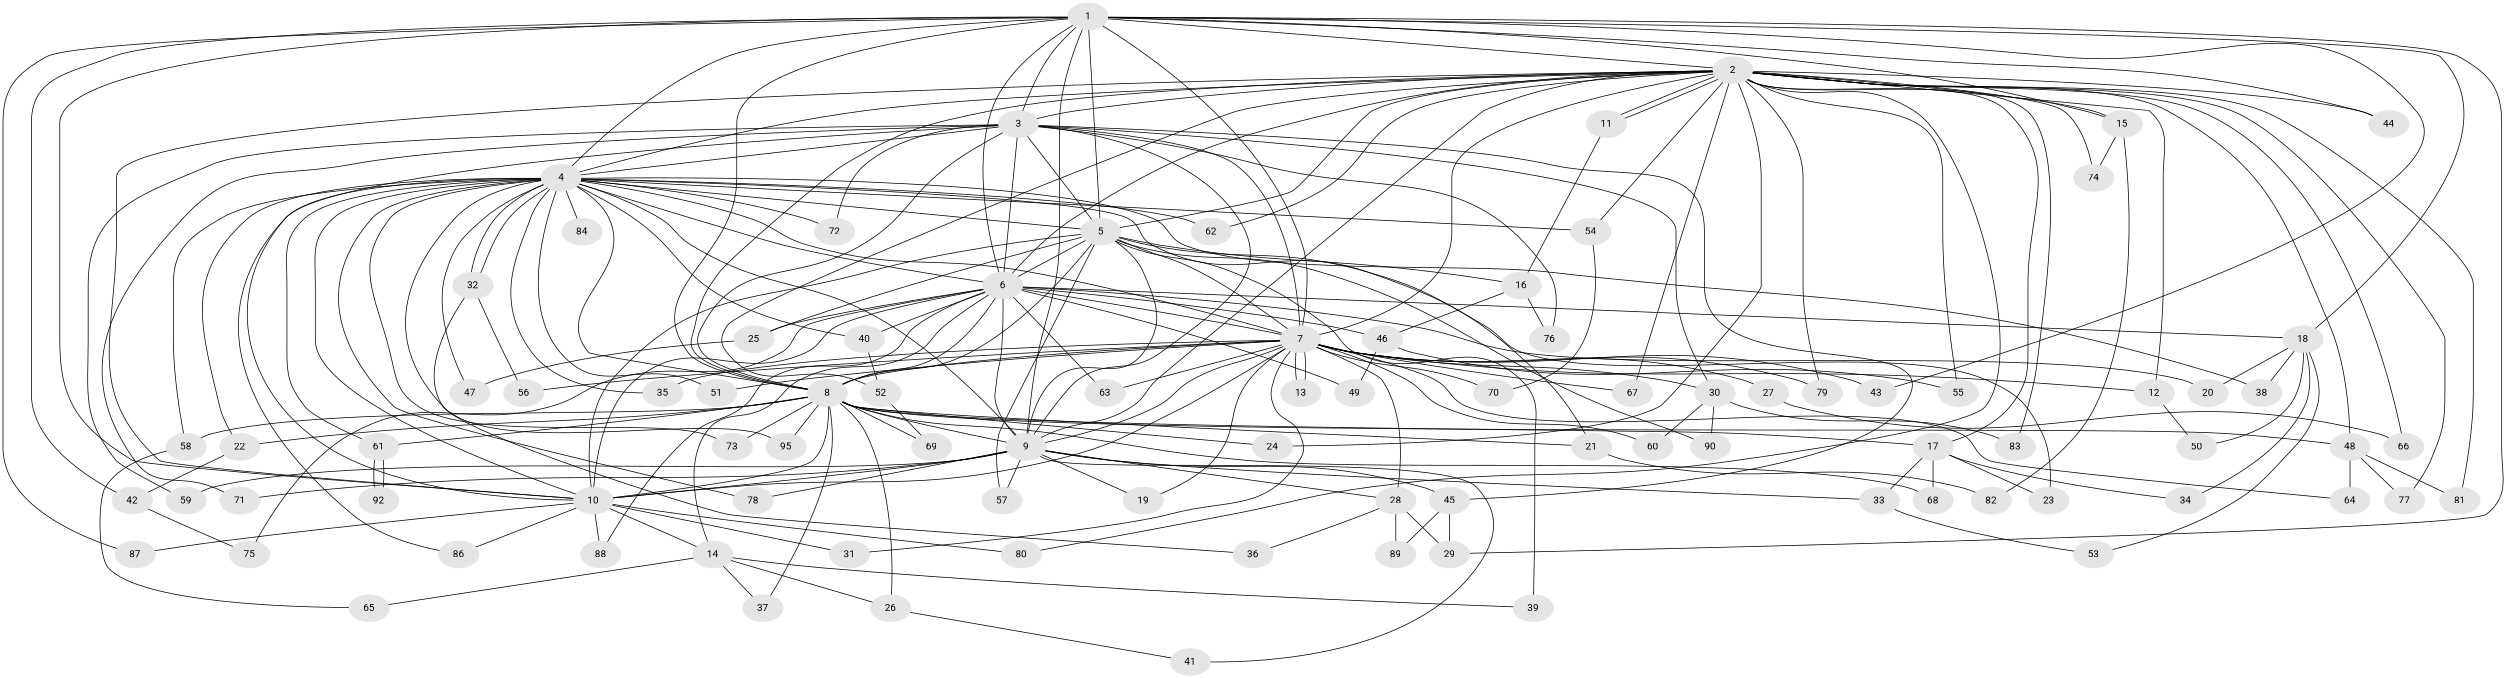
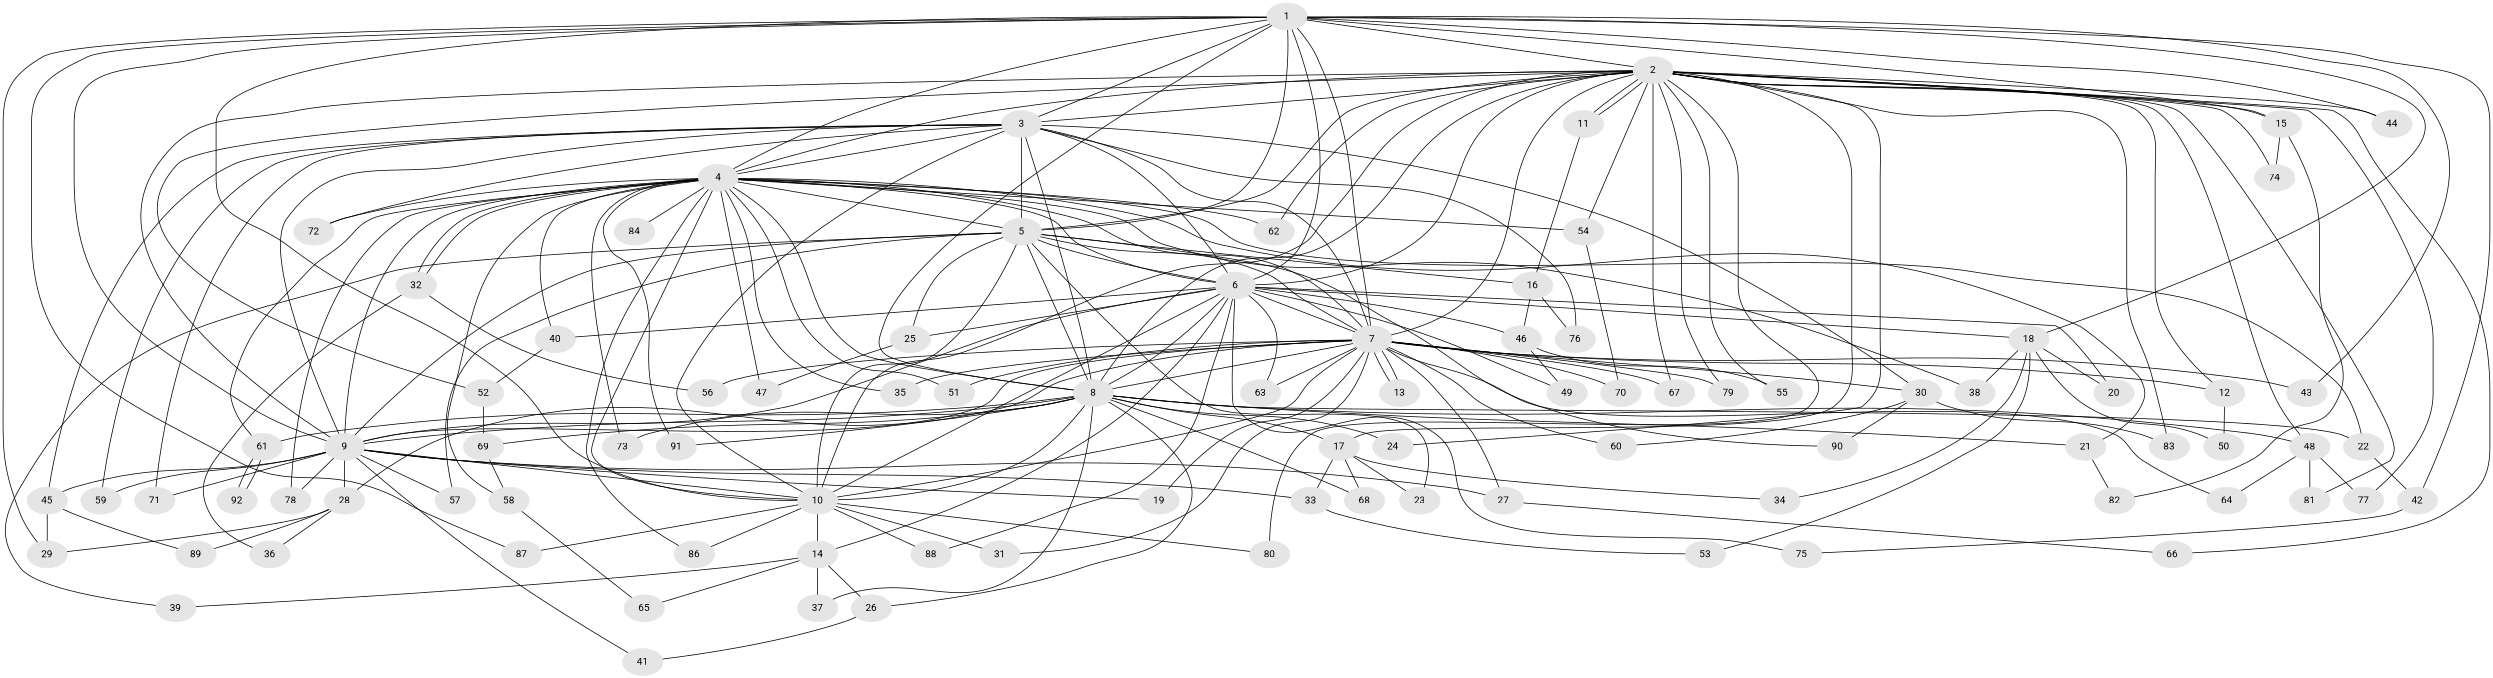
(550, 413) -> (496, 474)
(786, 447) -> (676, 447)
none -> (925, 466)
